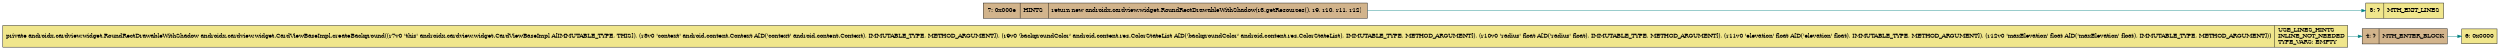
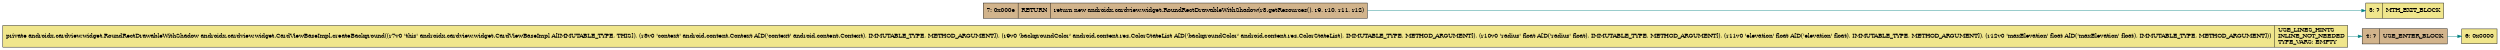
(1033, 10) -> (1034, 10)
(2413, 10) -> (2413, 10)
(2413, 36) -> (2413, 36)
